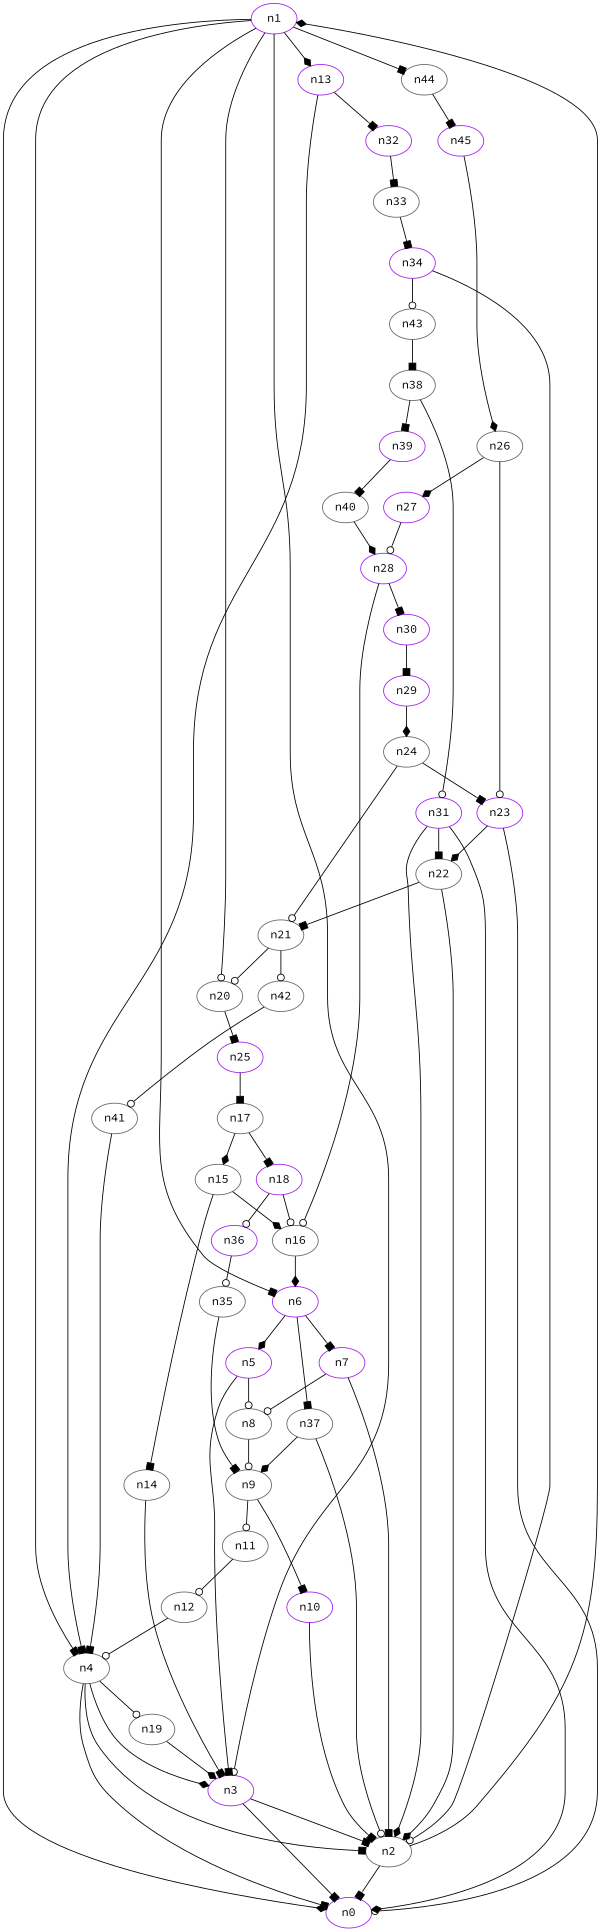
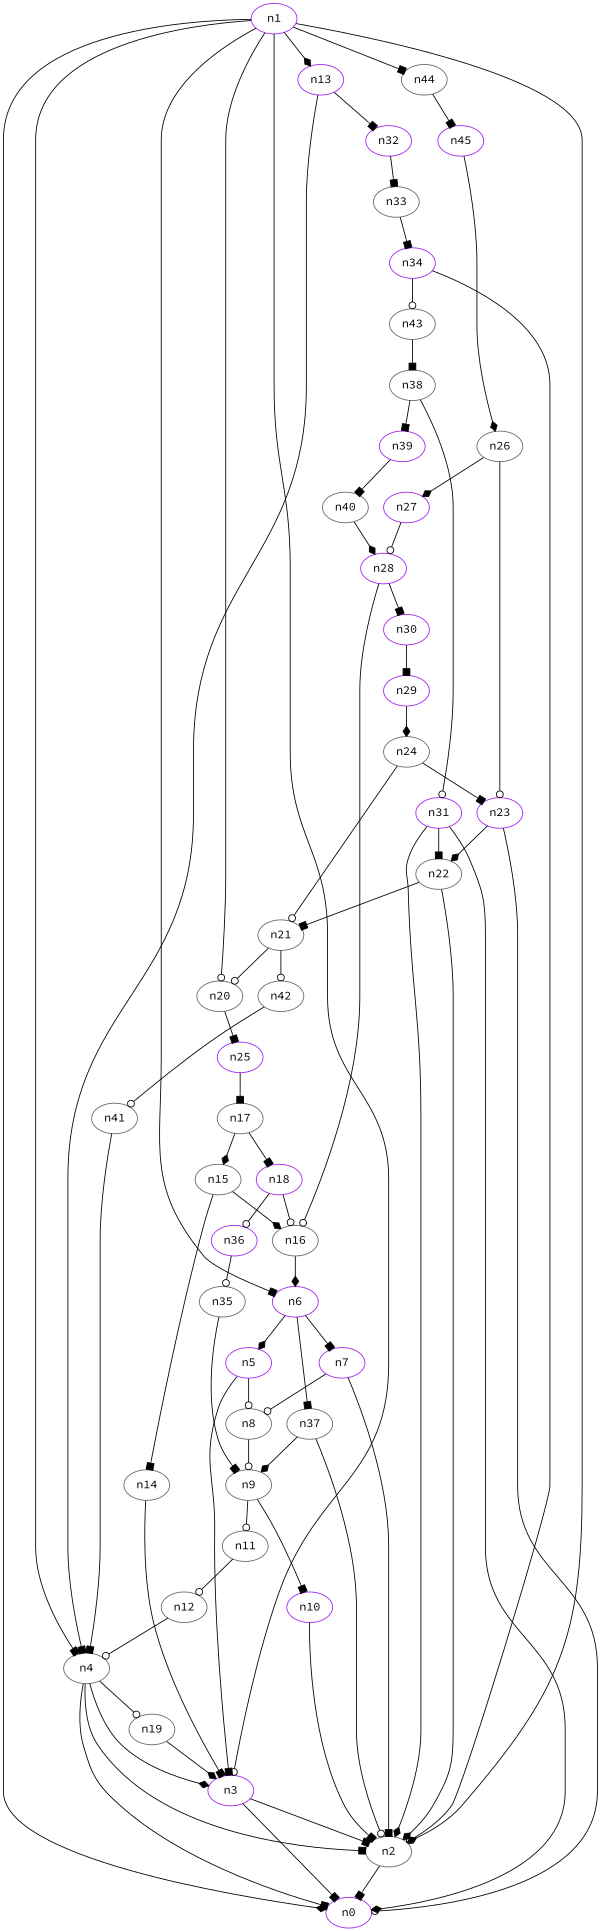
(597, 867) -> (582, 857)
